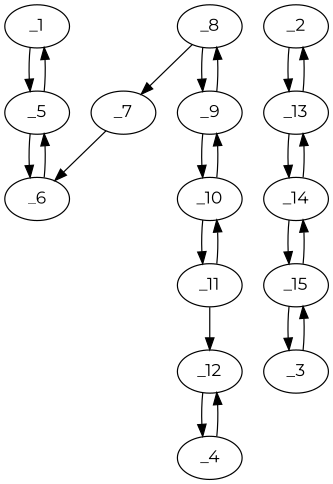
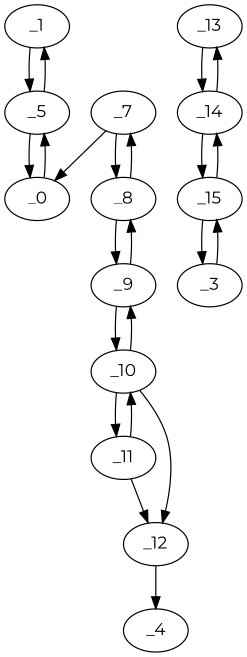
(296, 26) -> none
none -> (115, 150)
(37, 199) -> (37, 199)
(218, 421) -> (169, 447)
